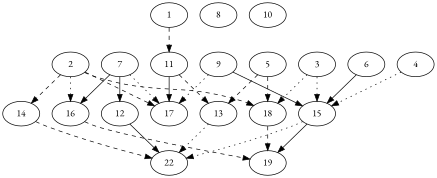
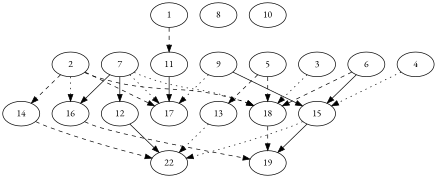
none -> (165, 83)
(191, 86) -> none
(317, 86) -> none
none -> (320, 87)
